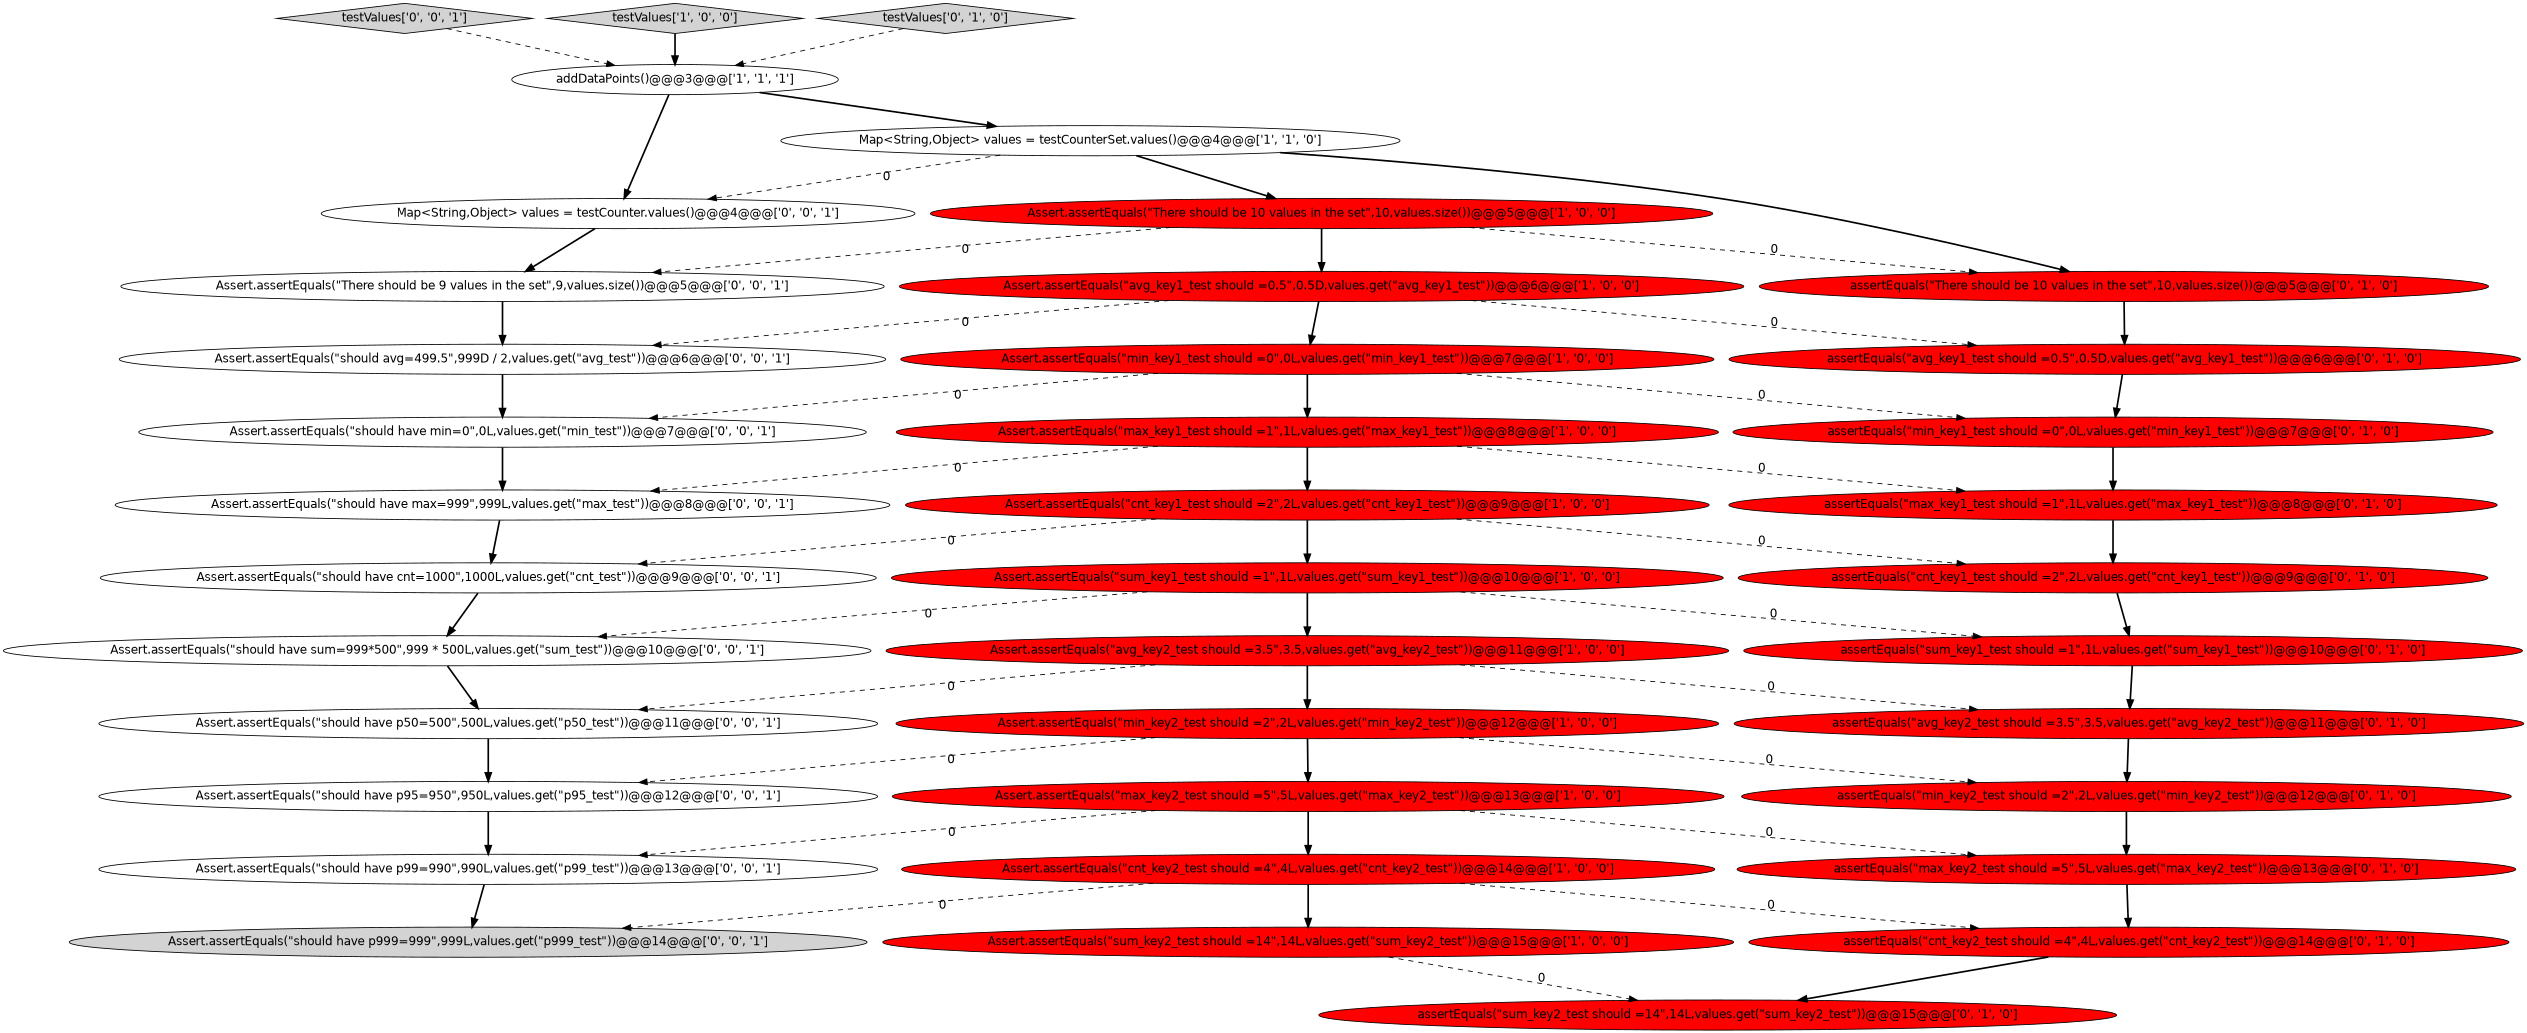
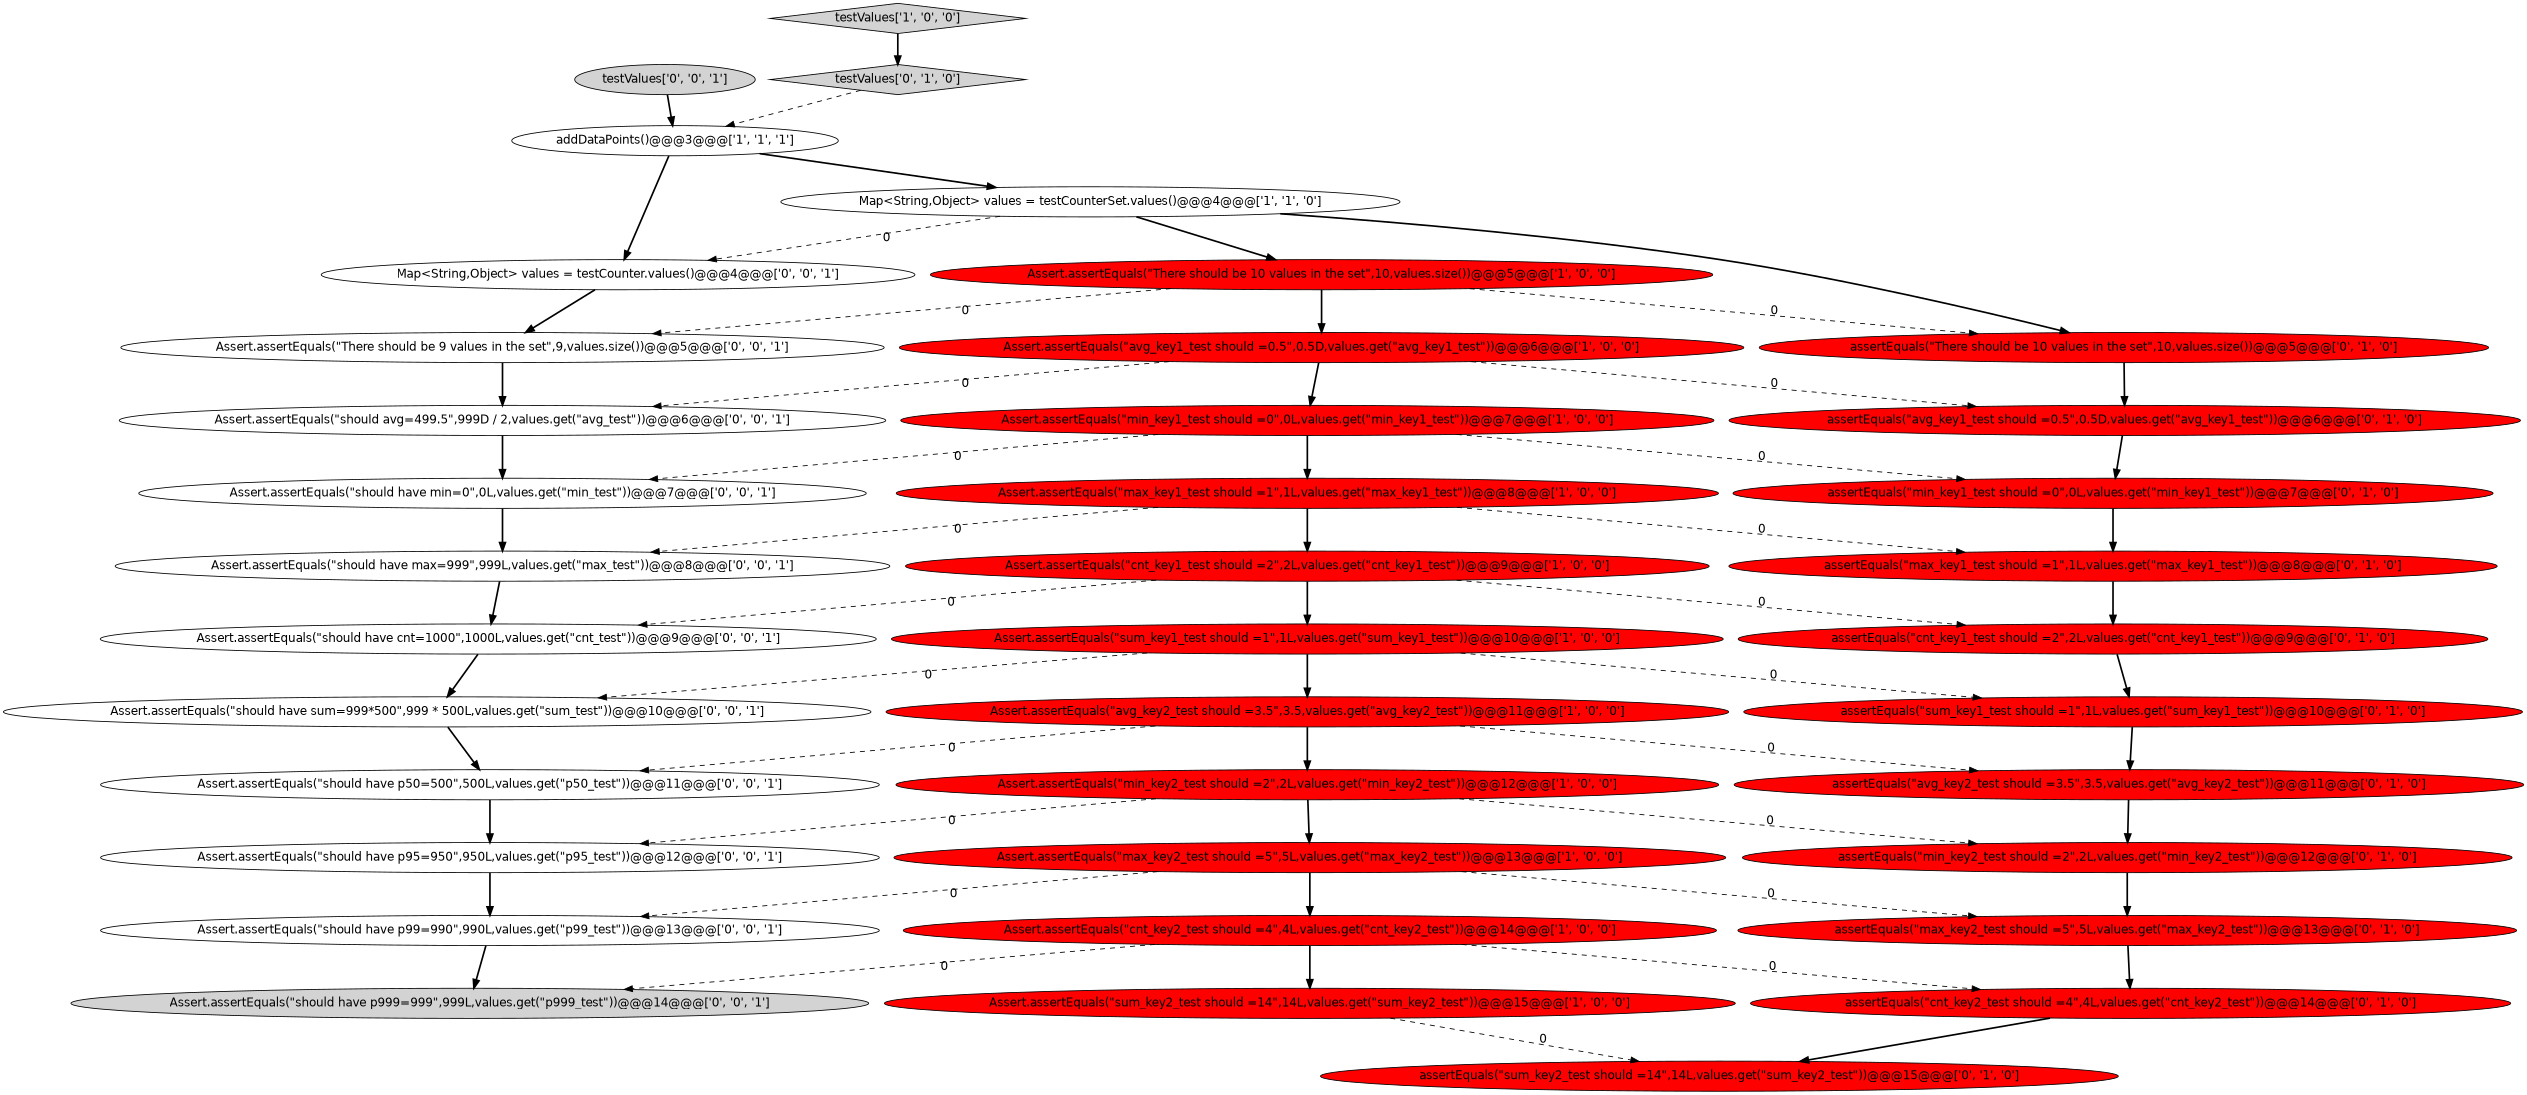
(405, 18) -> (665, 80)
(675, 45) -> (898, 45)
(527, 46) -> (669, 106)
